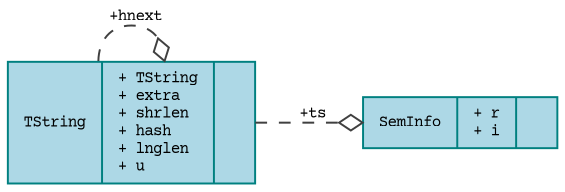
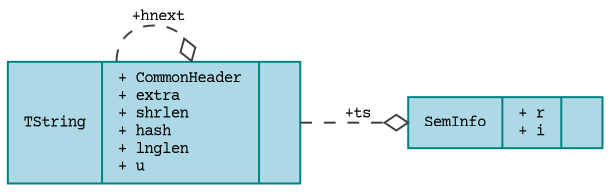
(158, 78) -> (181, 78)
